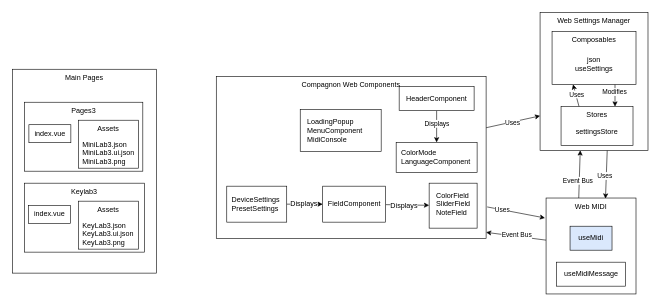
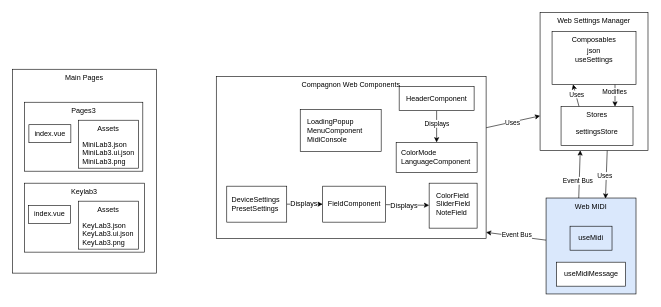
(594, 65) -> (594, 56)
(591, 207) -> (591, 207)
(514, 212) -> none
